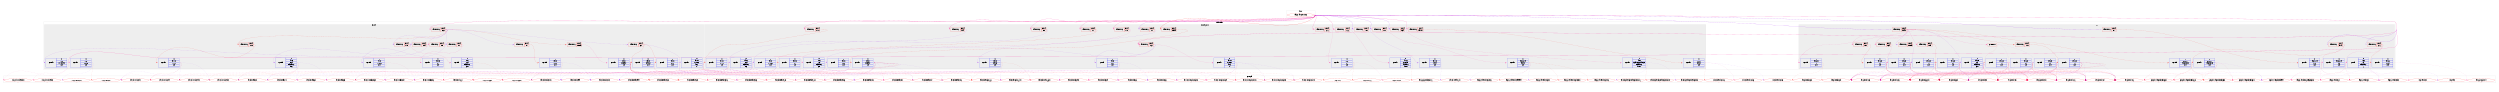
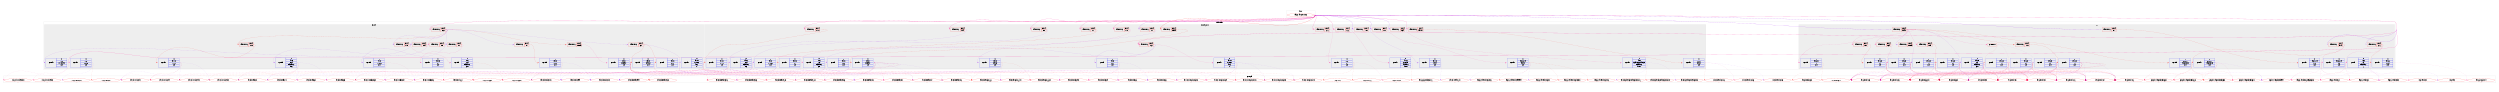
(692, 80) -> none
(1044, 80) -> (1044, 80)
(1836, 80) -> (1836, 80)
(2041, 80) -> (2041, 80)
